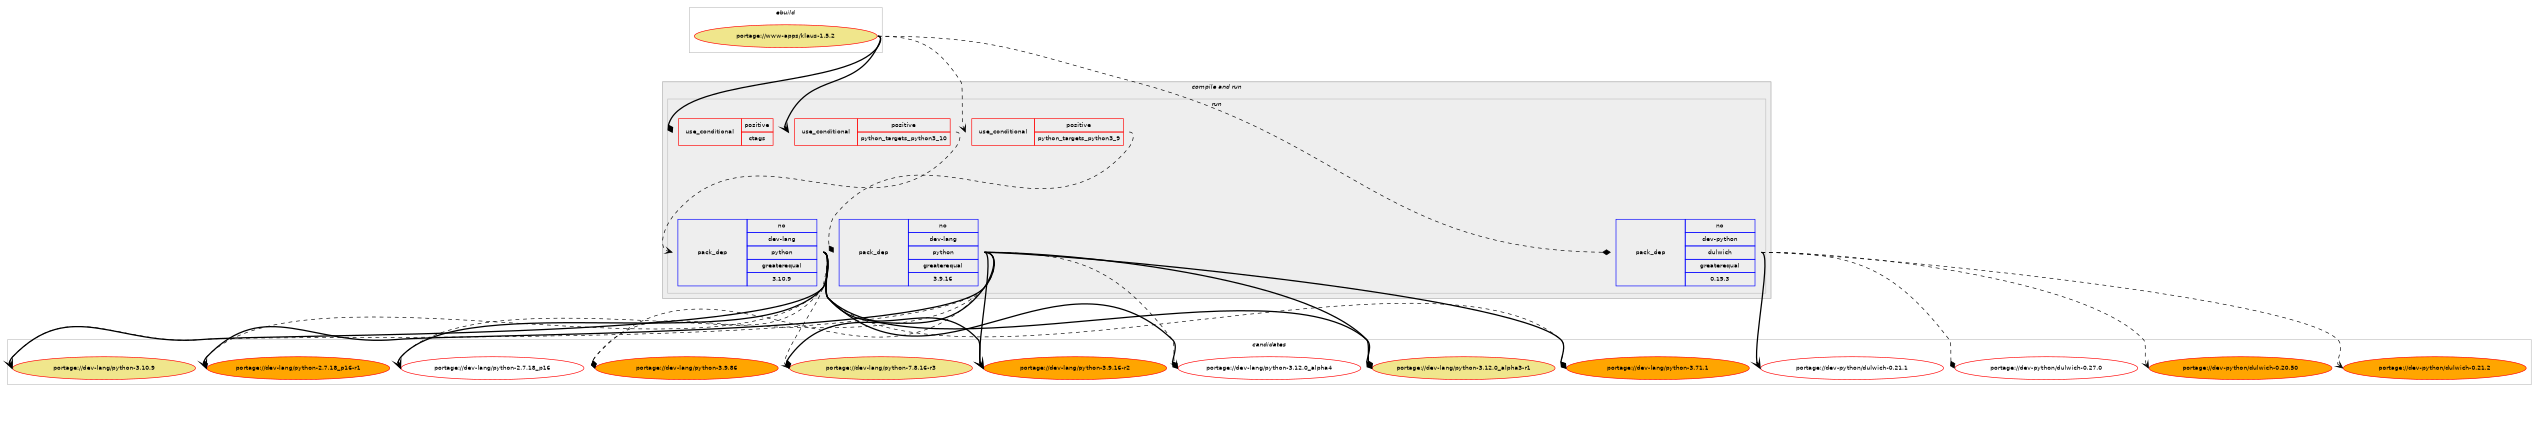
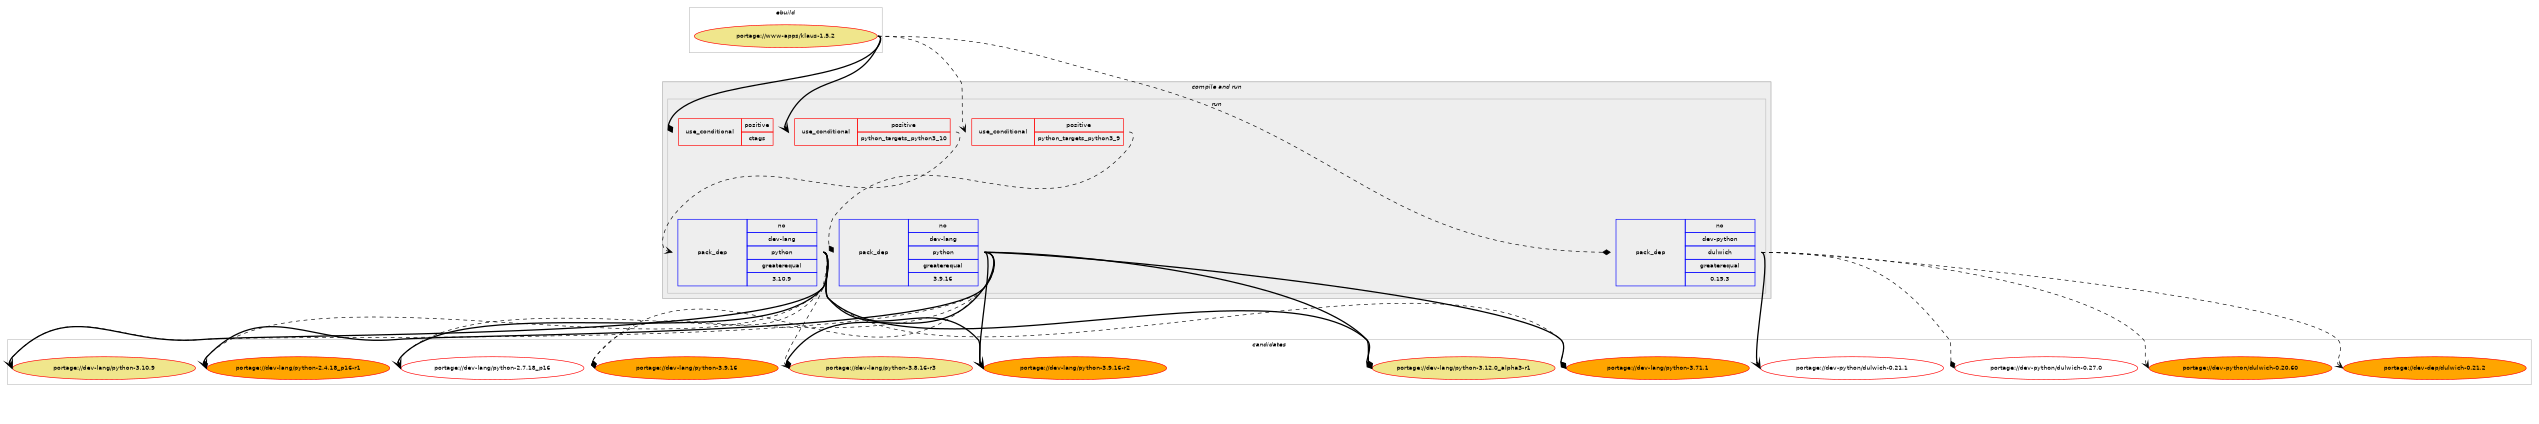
(298, 368) -> (298, 368)
(687, 368) -> (687, 368)
(881, 368) -> (881, 368)
(1269, 368) -> none
(2241, 368) -> (2241, 368)
(2435, 368) -> (2435, 368)
